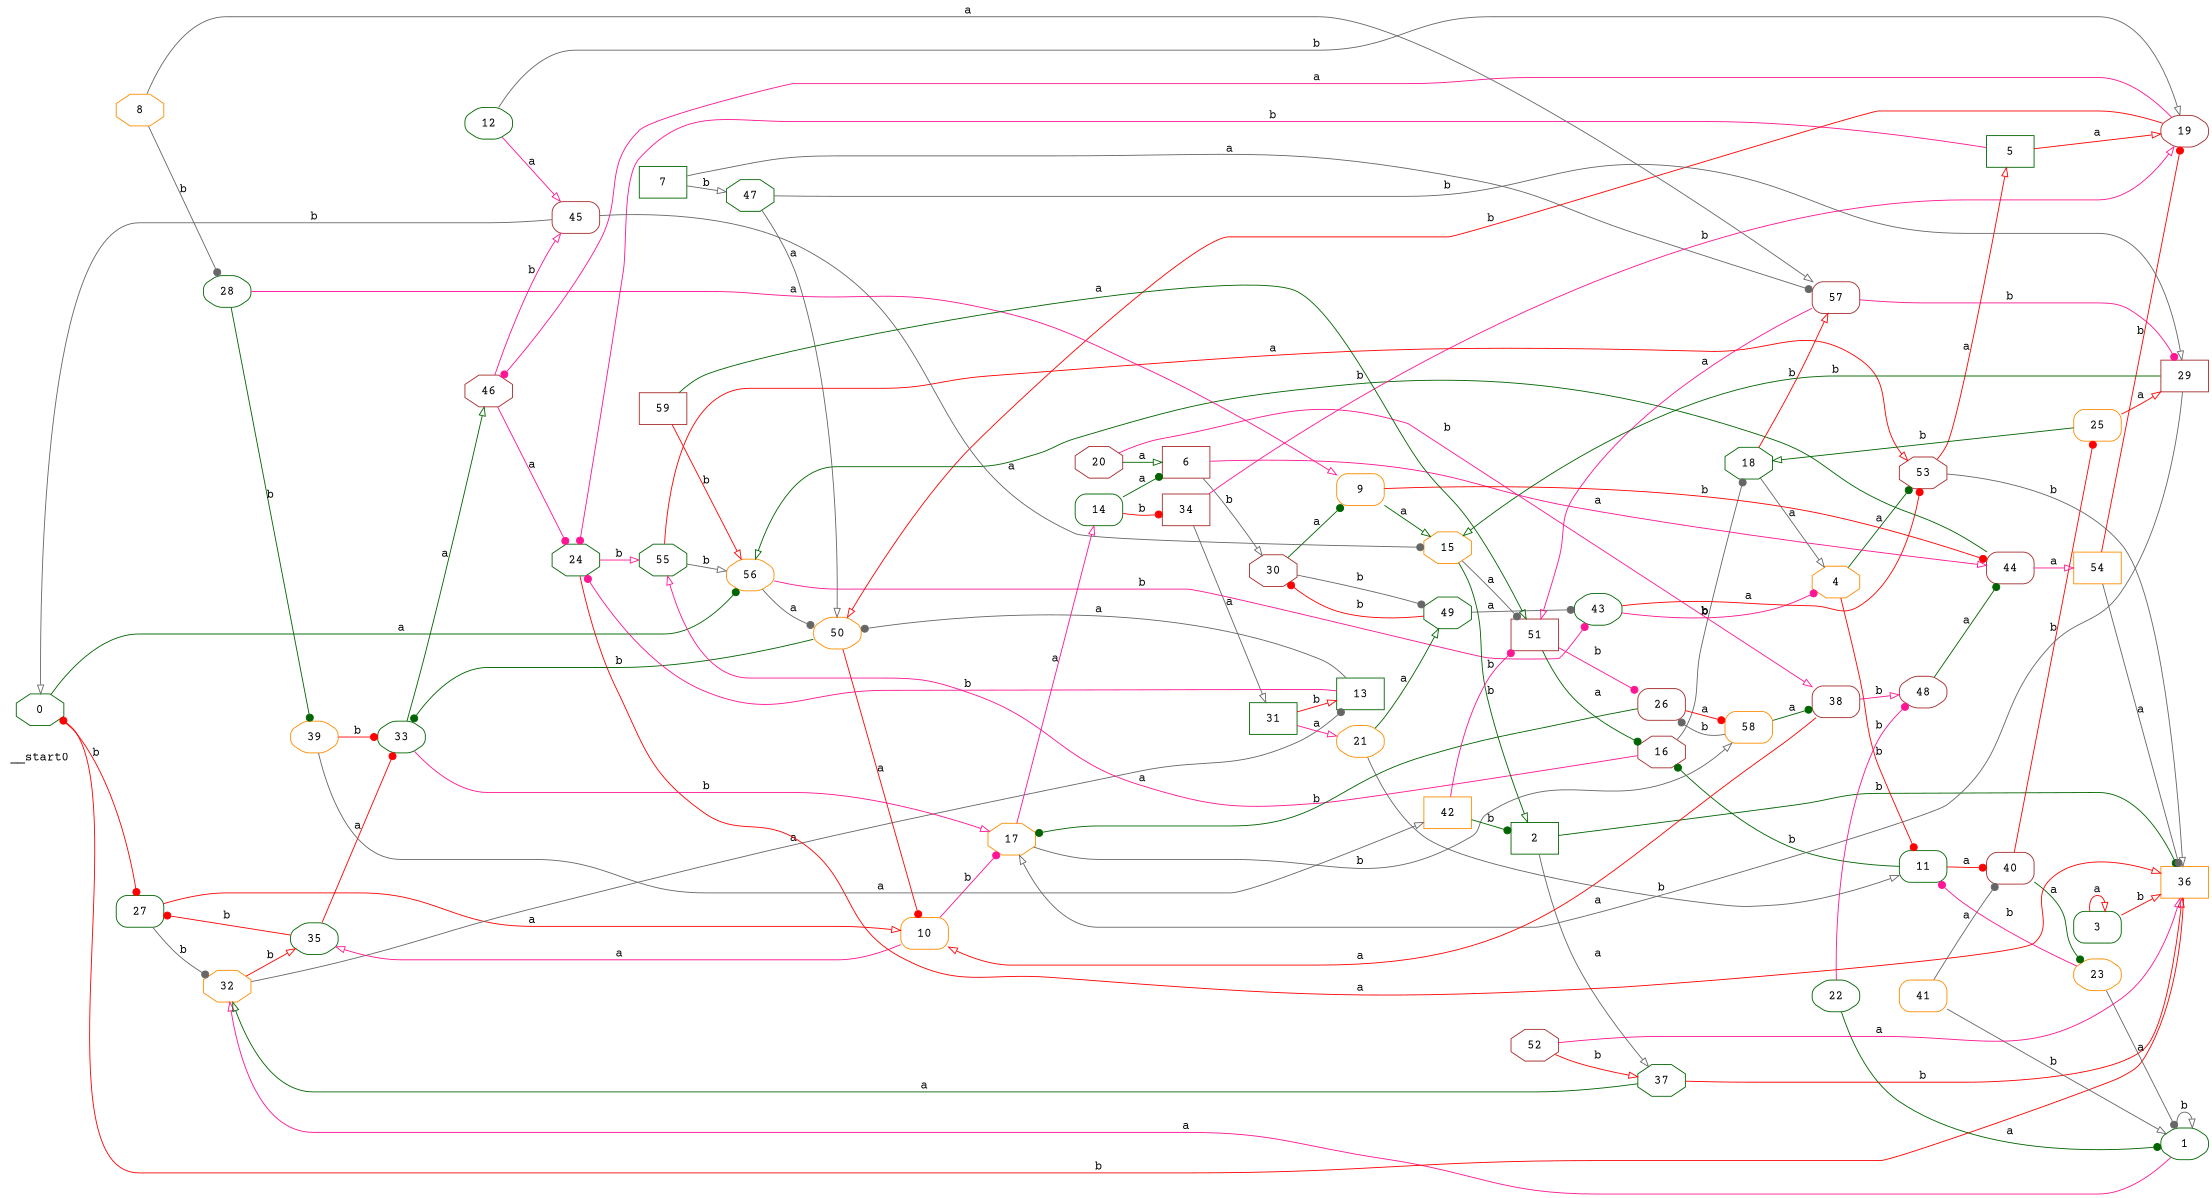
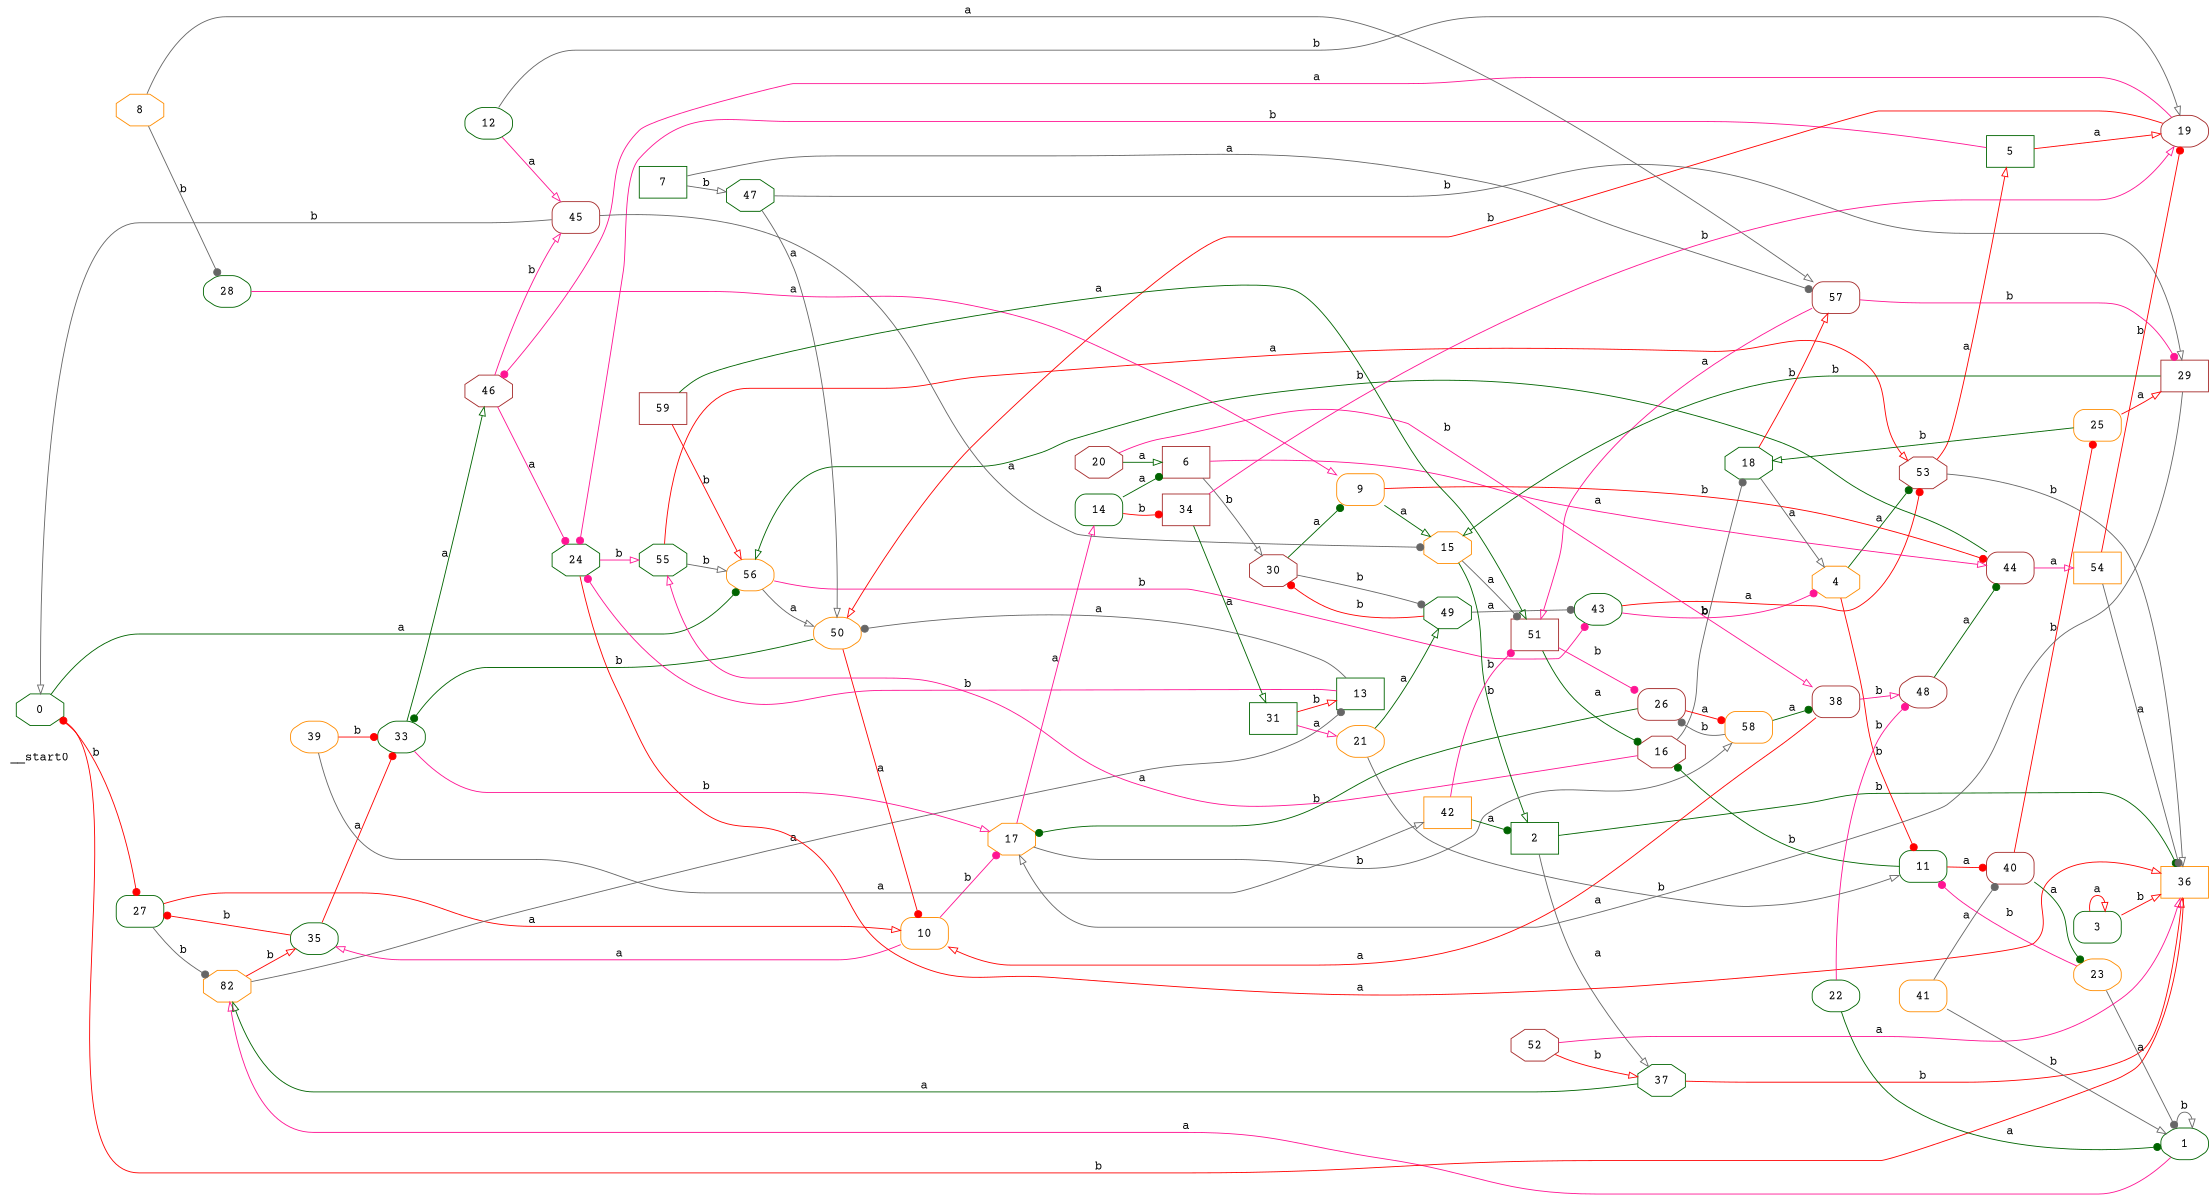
(270, 511) -> none
(783, 609) -> (783, 609)
(1228, 610) -> (1228, 610)
(1491, 818) -> (1491, 818)
(227, 986) -> (227, 986)
